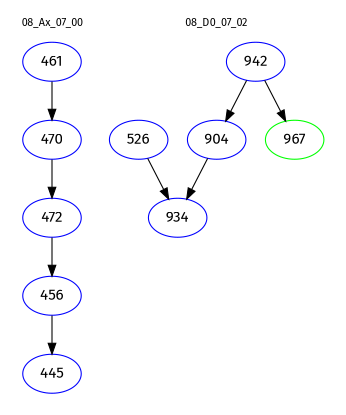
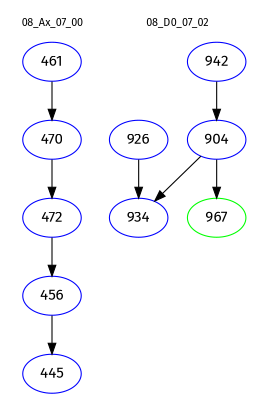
(273, 96) -> (217, 173)
(139, 140) -> (139, 140)
